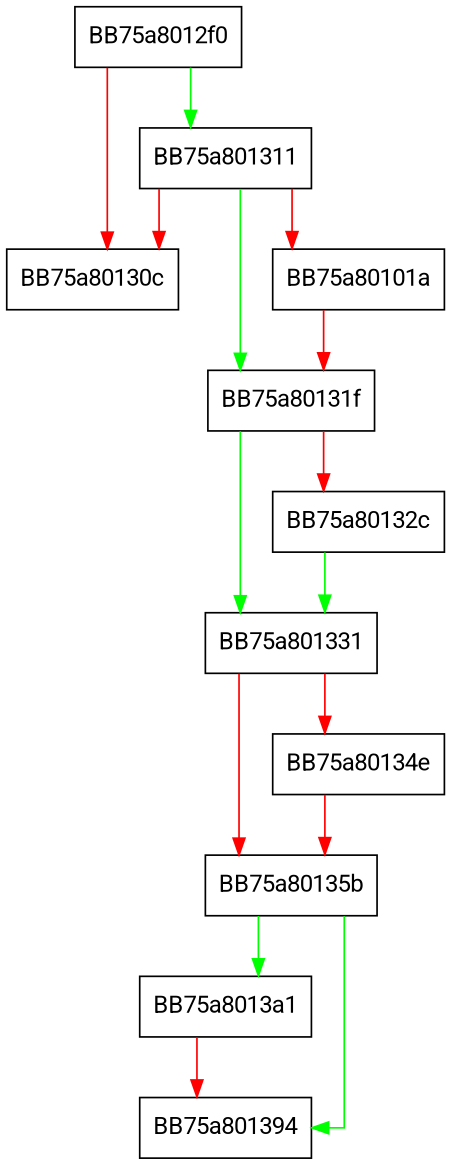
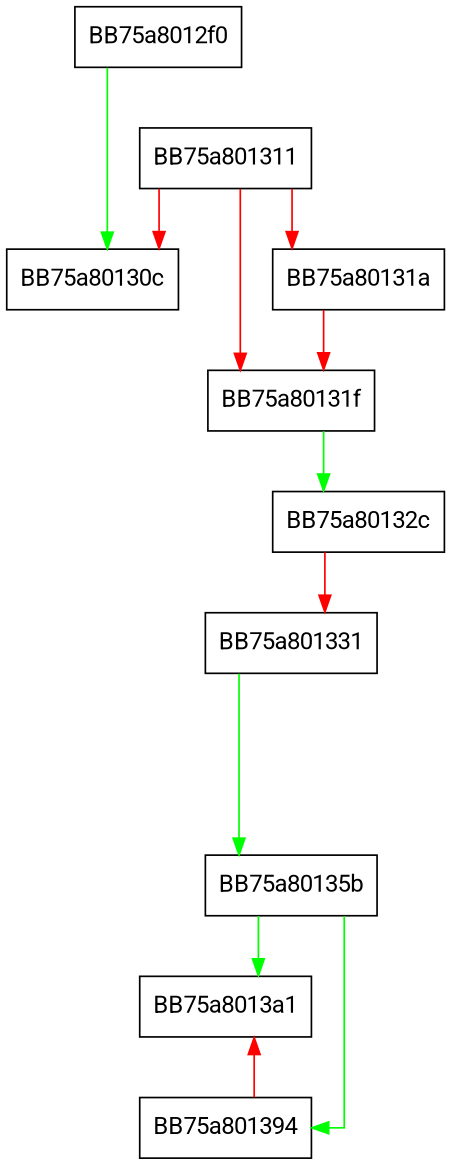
(191, 89) -> none
(107, 150) -> (107, 150)
(240, 271) -> (240, 271)
(359, 279) -> (359, 279)
(324, 453) -> (324, 453)
(240, 514) -> none
(325, 574) -> (325, 574)
(239, 756) -> (239, 756)
(359, 764) -> none
(197, 1059) -> (254, 1076)
